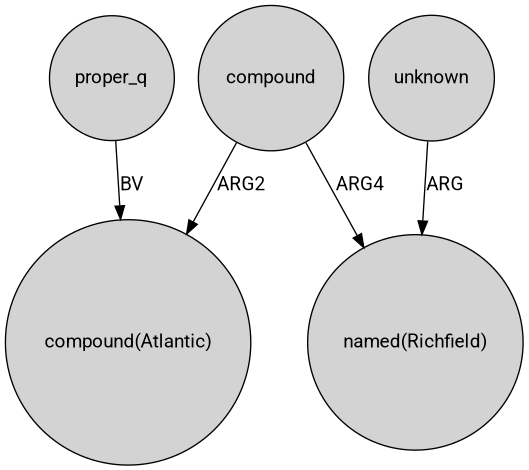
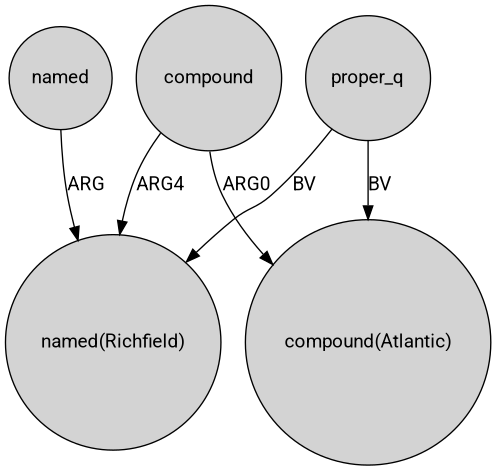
(432, 78) -> (61, 78)
(241, 185) -> (247, 185)
none -> (269, 197)
